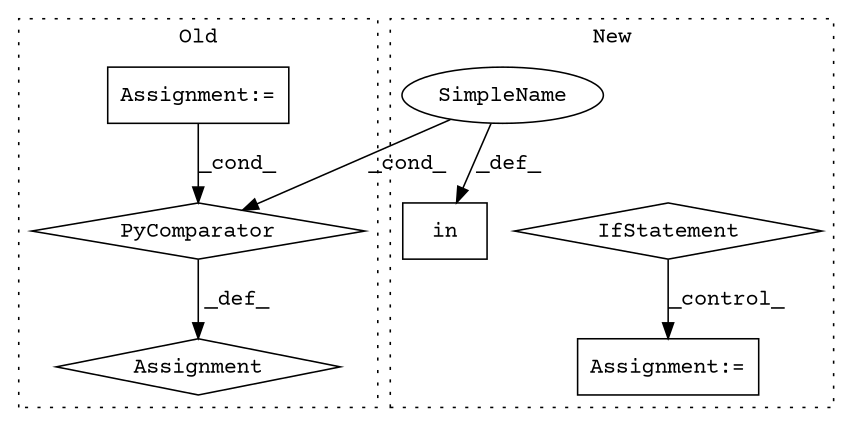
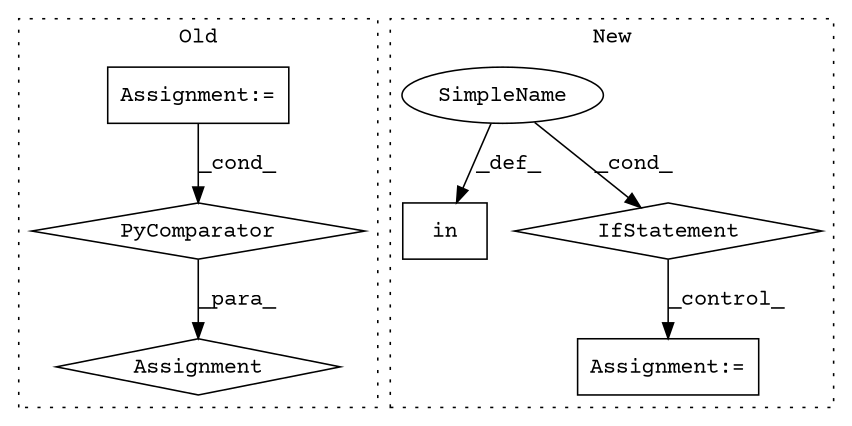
(354, 162) -> (581, 160)
(237, 299) -> (237, 299)
